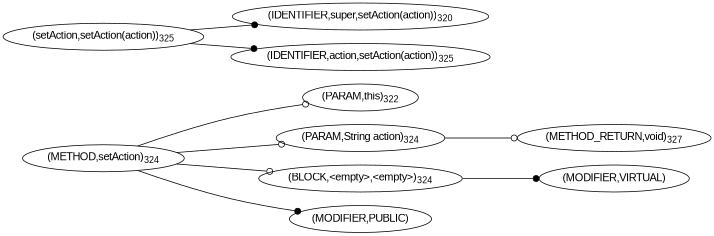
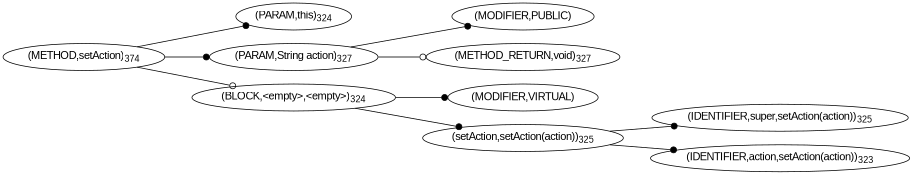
(445, 15) -> (865, 117)
(446, 56) -> (866, 157)
(391, 96) -> (324, 15)
none -> (406, 117)
(219, 121) -> (190, 37)
(411, 137) -> (345, 56)
(228, 148) -> (184, 57)
(152, 157) -> (132, 56)
(215, 195) -> (408, 37)
